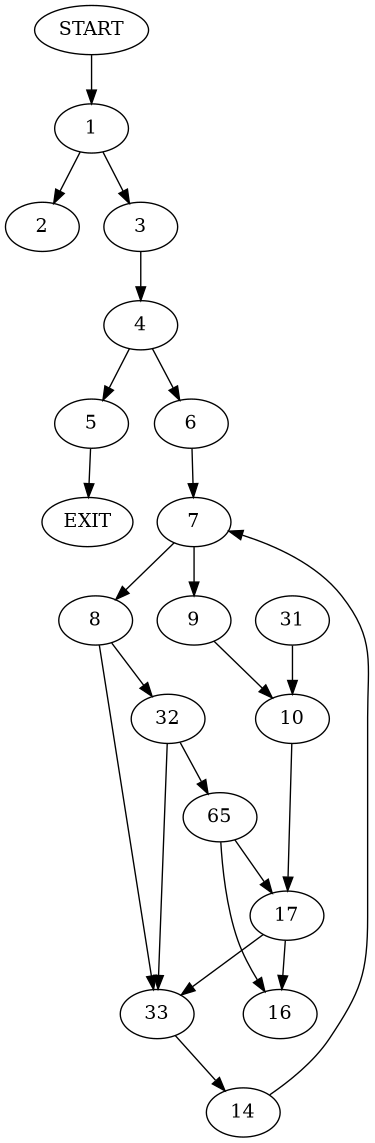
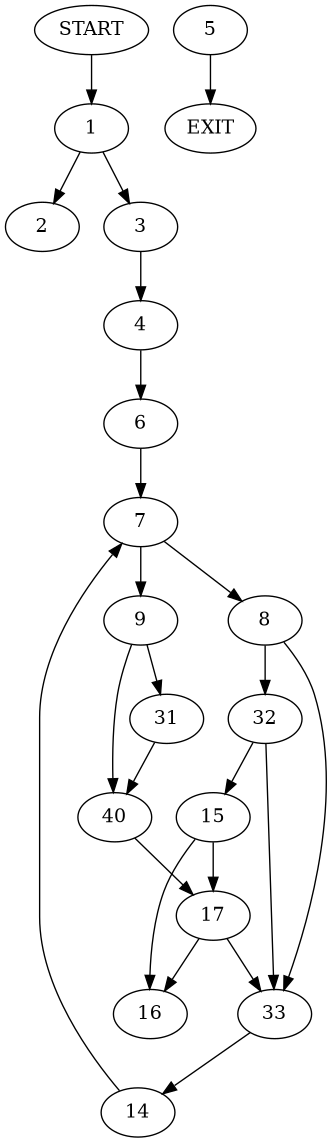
(119, 368) -> none
none -> (152, 663)
(292, 719) -> (115, 817)
(220, 817) -> (213, 817)
